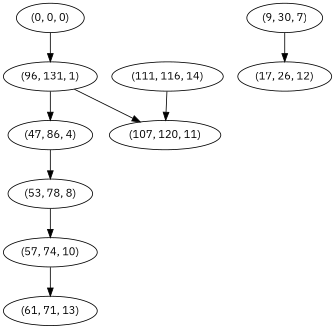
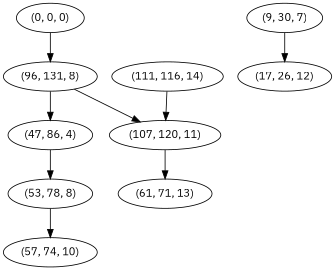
(50, 77) -> (50, 77)
(50, 278) -> (165, 160)
